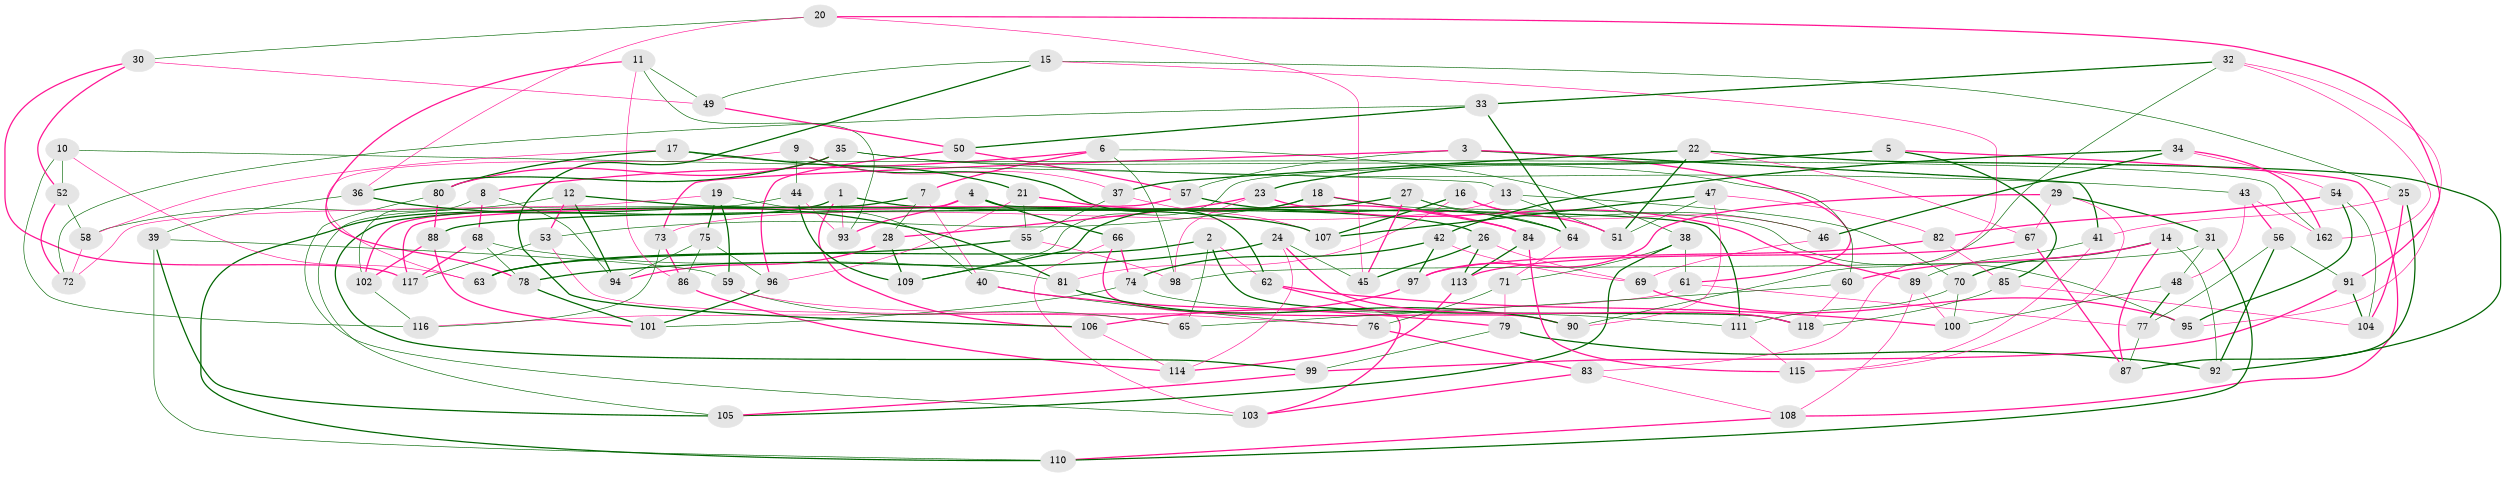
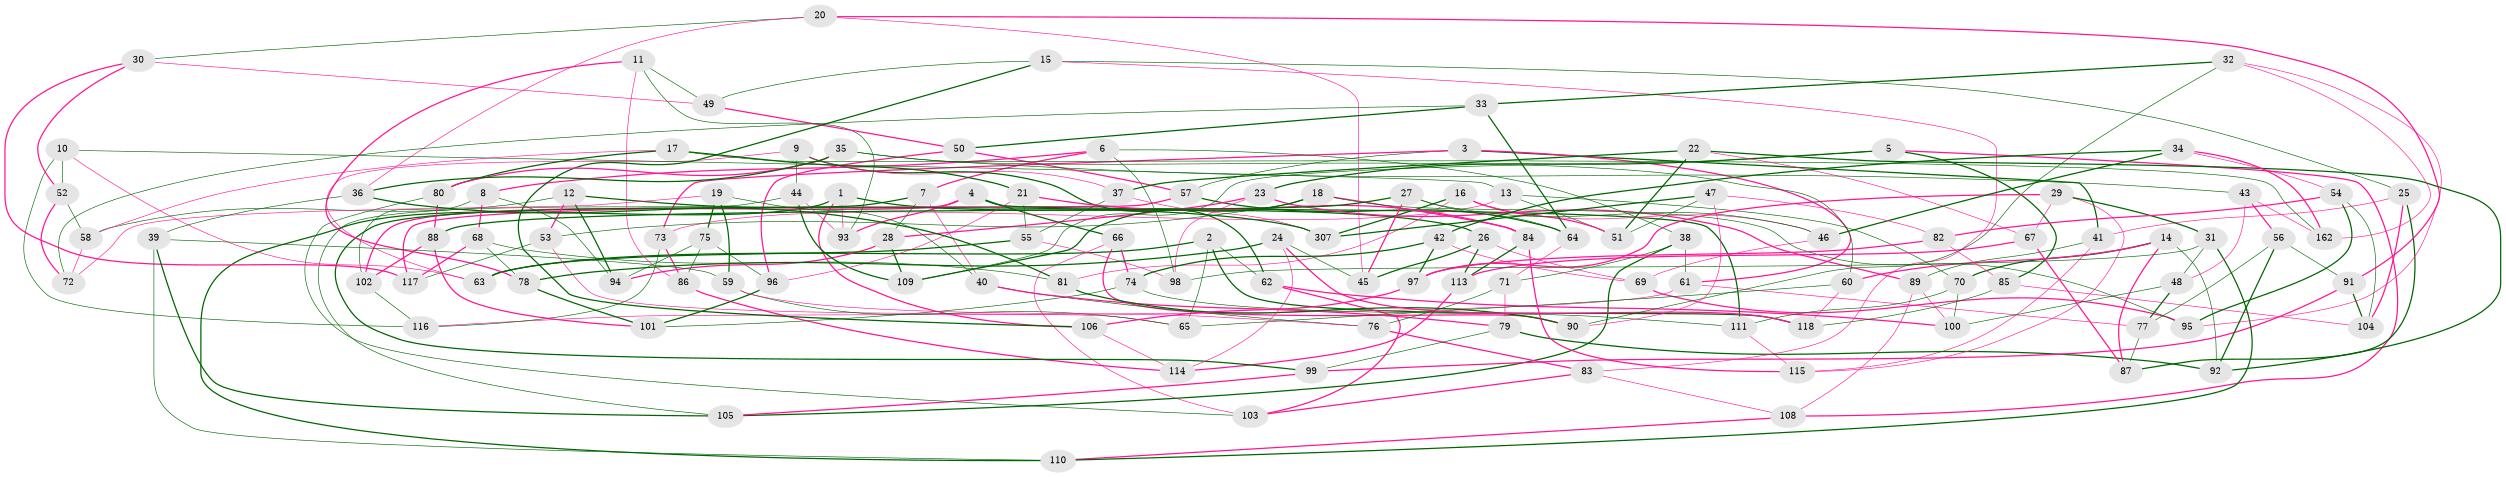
(1323, 239) -> (1323, 239)
(1229, 254) -> (1229, 254)
